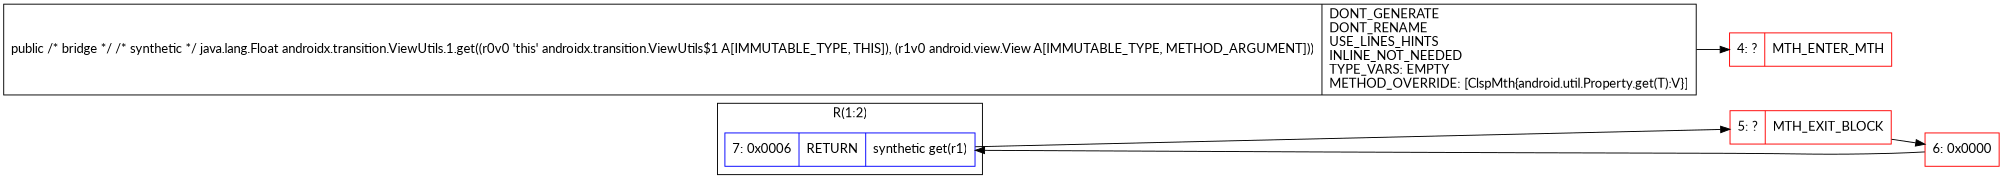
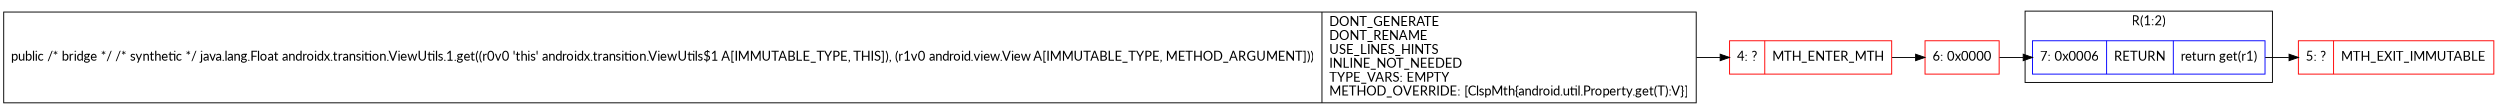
(1828, 127) -> (2414, 57)
(1904, 141) -> (1904, 57)
(920, 149) -> (2219, 57)
